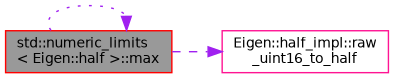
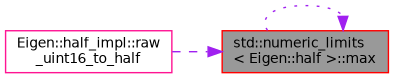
(190, 52) -> (190, 52)
